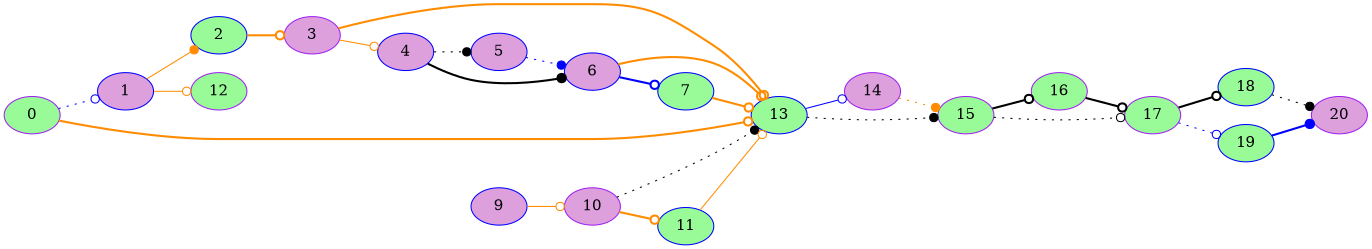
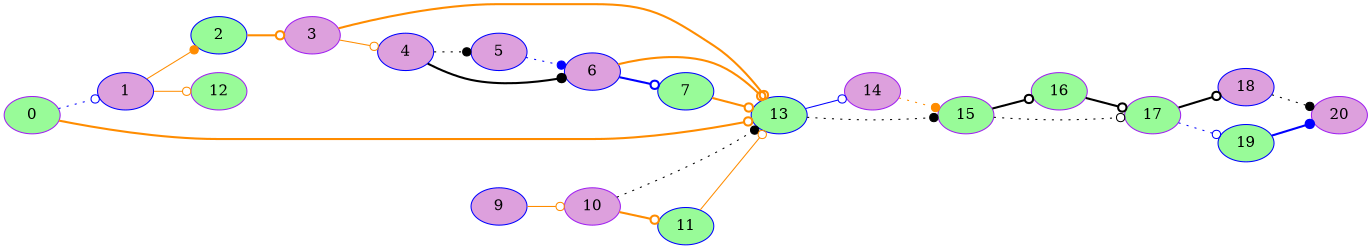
(1246, 87) -> (1246, 87)
